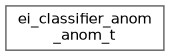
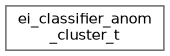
(85, 28) -> (85, 28)
